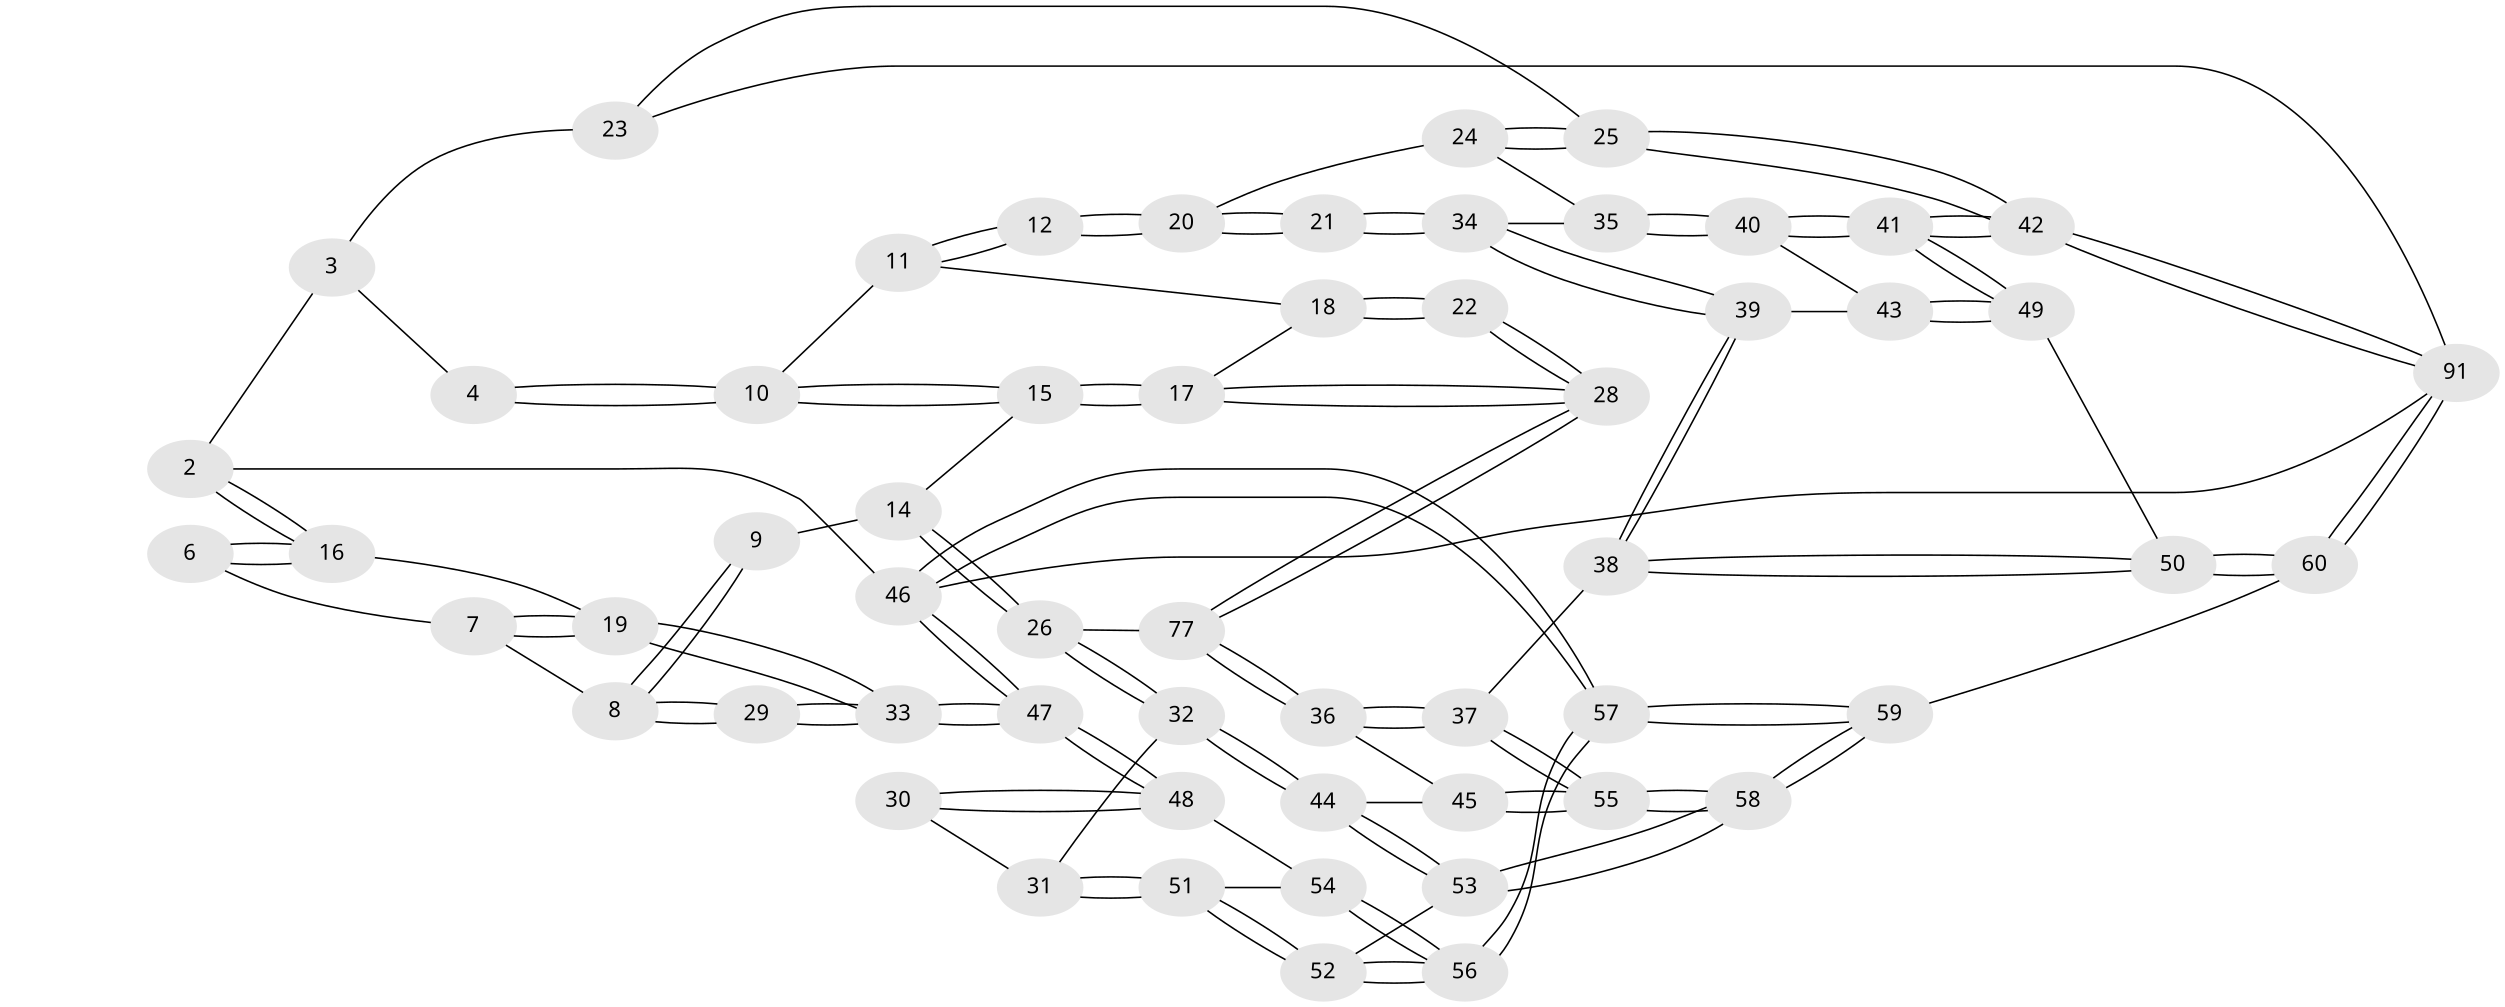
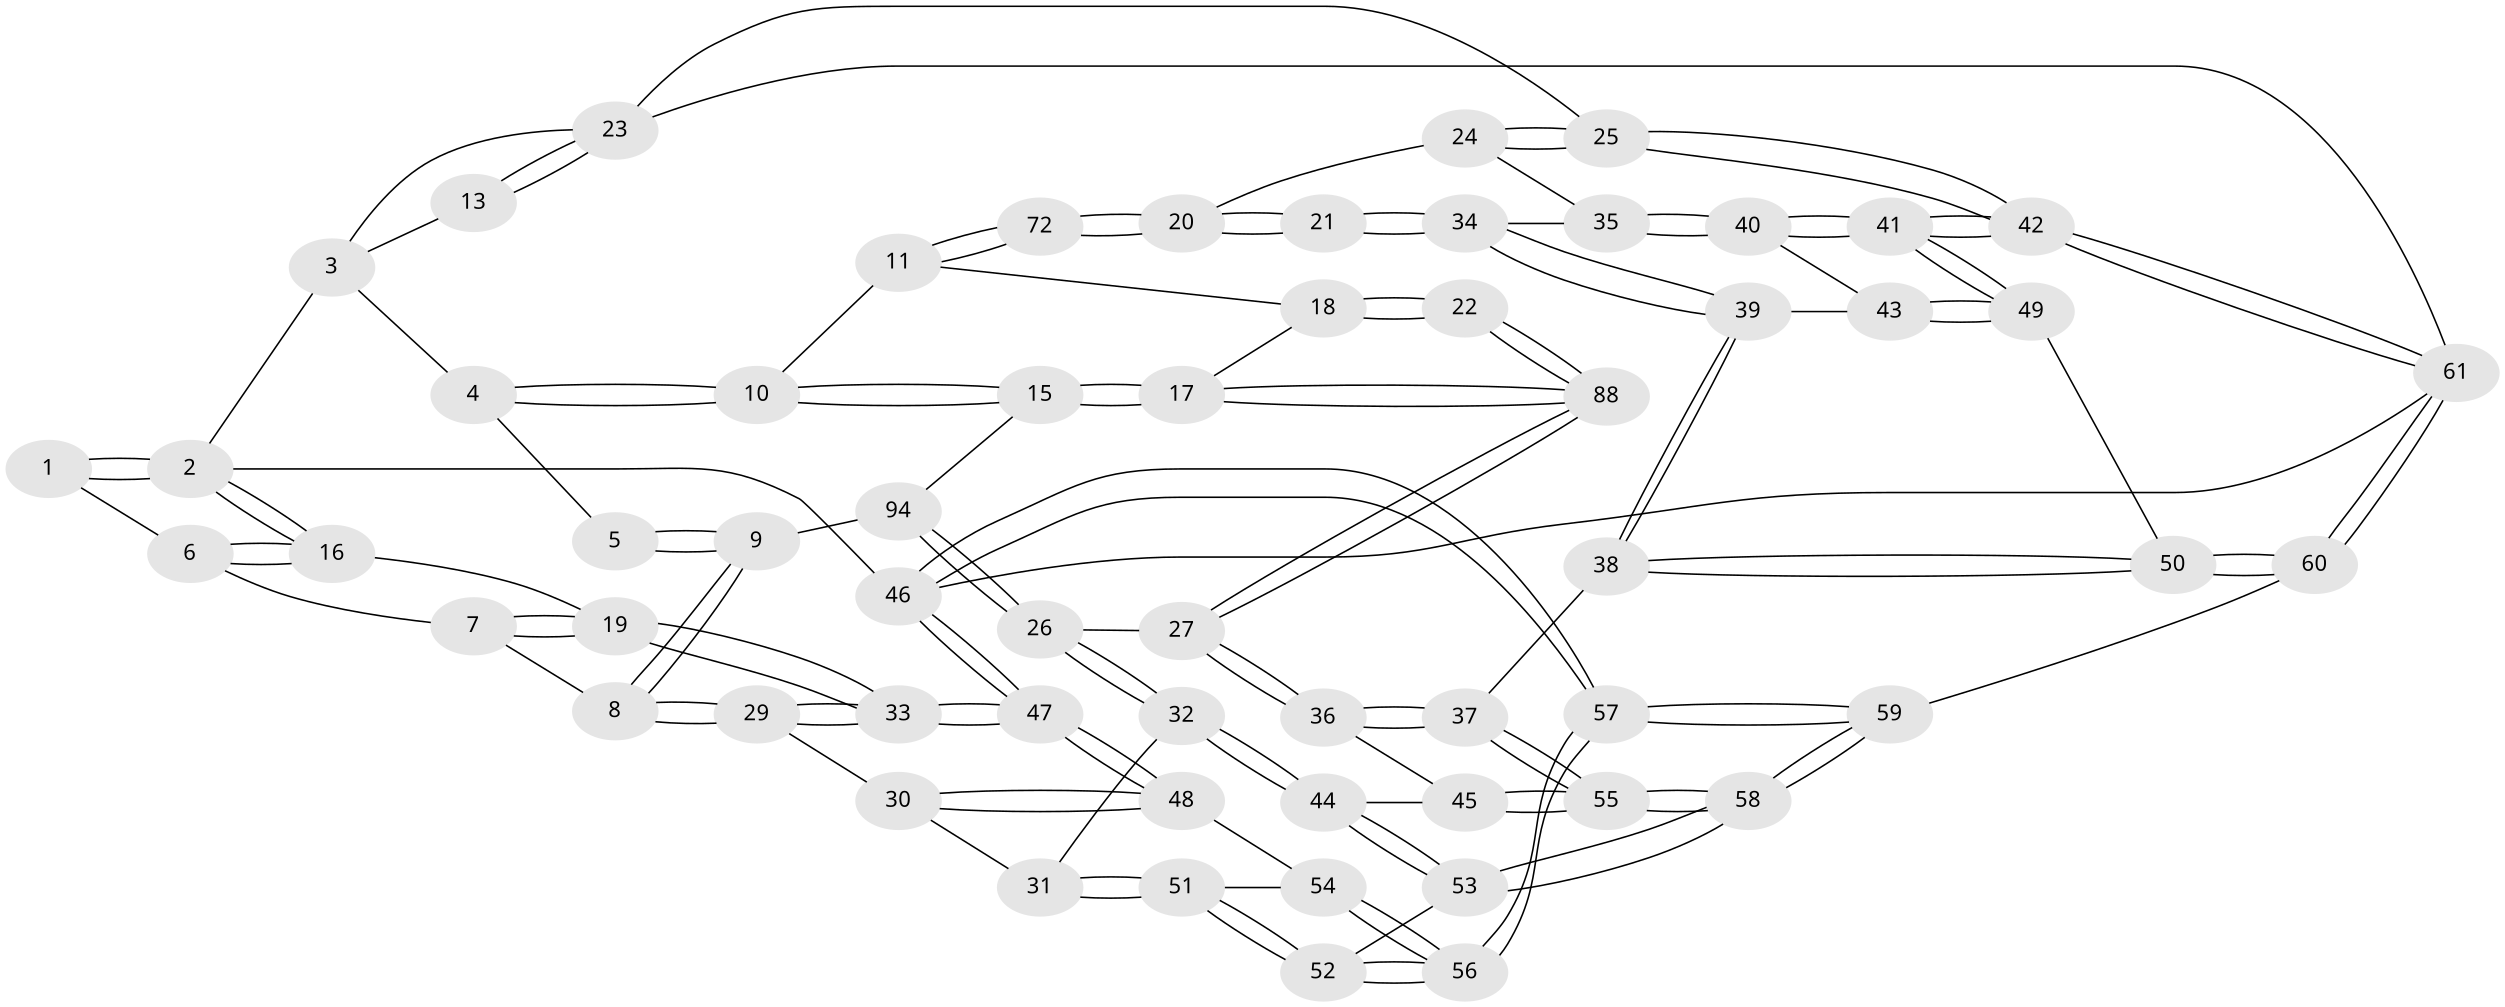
none -> (474, 203)
(1040, 227) -> (1040, 227)
(2456, 373) -> (2456, 373)
(1607, 397) -> (1607, 397)
none -> (49, 469)
(899, 511) -> (899, 511)
none -> (615, 541)
(1182, 631) -> (1182, 631)
none -> (828, 758)
